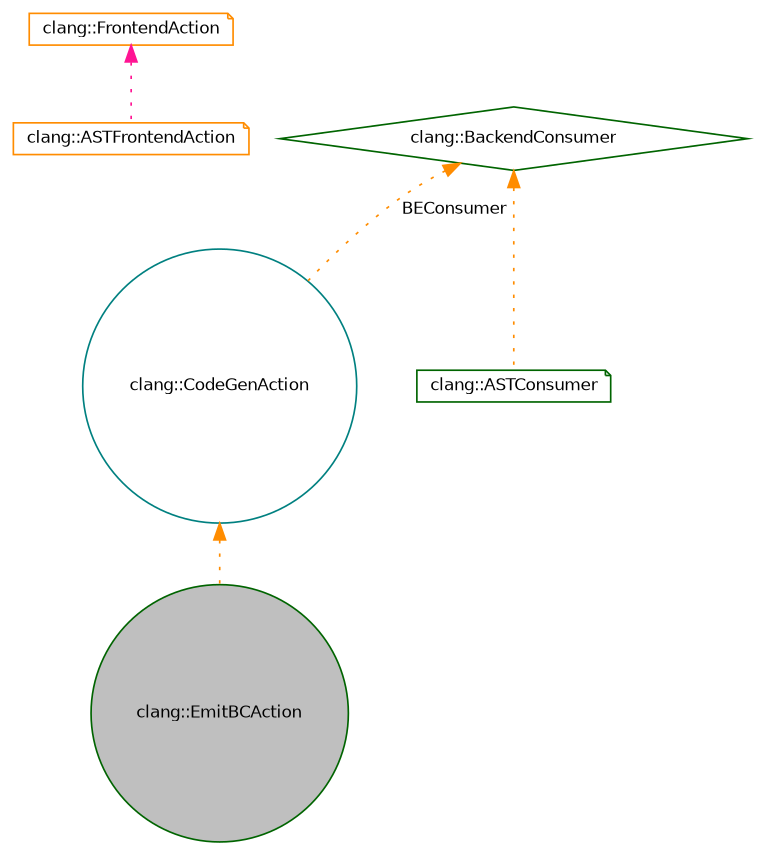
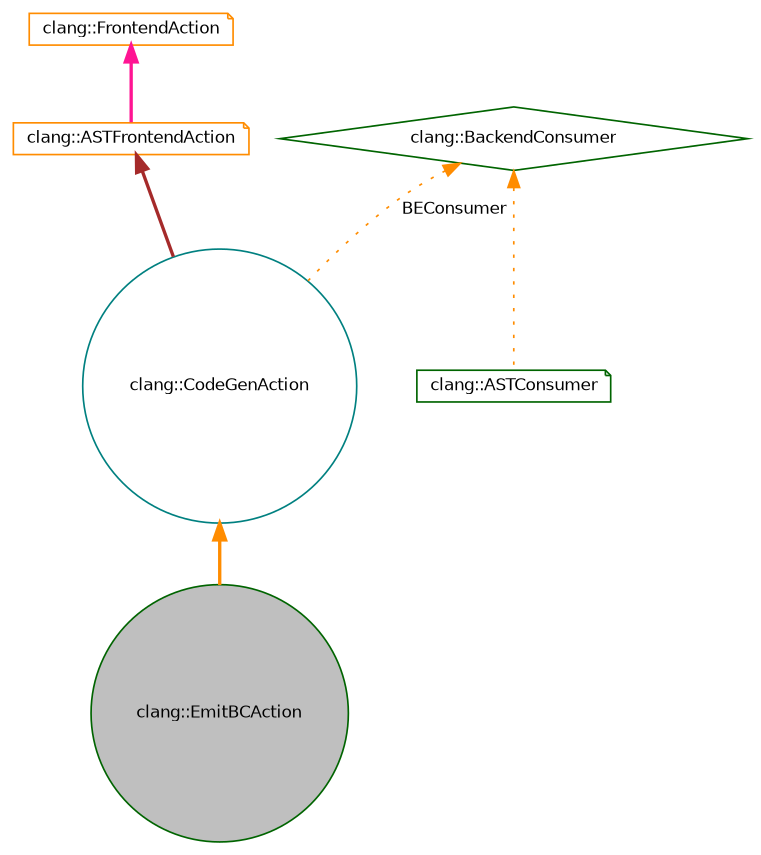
(131, 92) -> (131, 92)
none -> (158, 214)
(220, 563) -> (220, 563)
